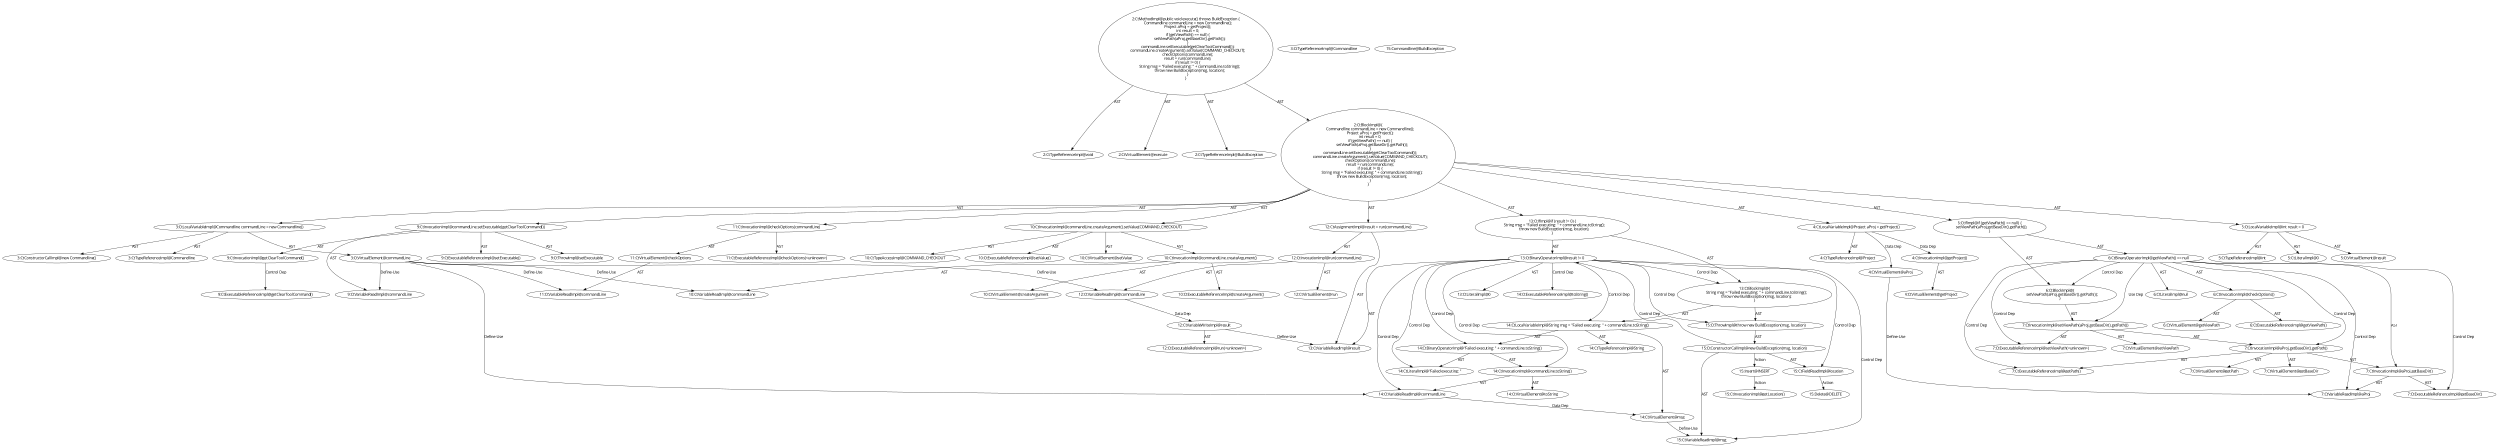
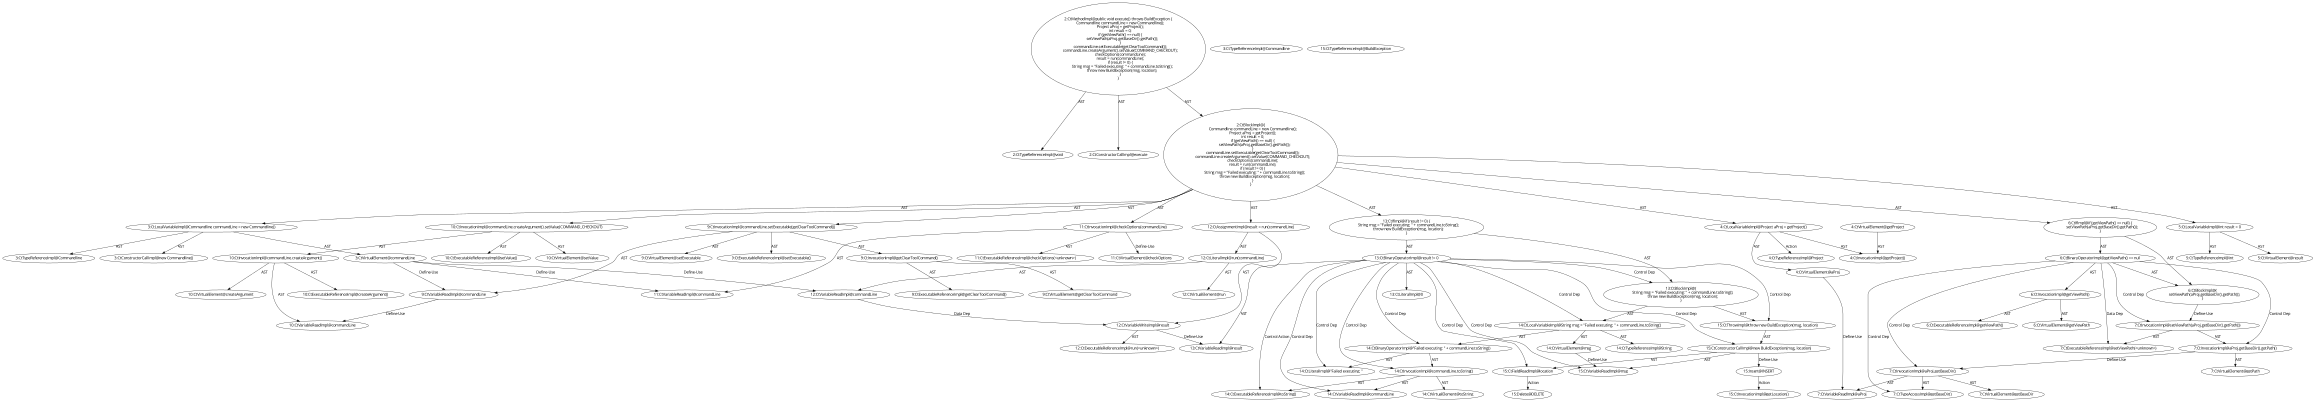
(1415, 49) -> (1356, 49)
(1143, 155) -> (1118, 155)
(1229, 155) -> none
(712, 247) -> (1145, 247)
(1855, 247) -> (1791, 247)
(1893, 247) -> (1757, 247)
(1928, 247) -> (1844, 247)
(577, 258) -> (671, 258)
(905, 258) -> none
(1326, 258) -> (1233, 258)
(2303, 258) -> none
(551, 269) -> (392, 311)
(276, 272) -> (933, 272)
(1563, 272) -> (1277, 337)
(2112, 272) -> (2155, 272)
(1936, 275) -> (1878, 241)
(618, 276) -> (891, 238)
(2317, 278) -> none
(1357, 282) -> (1238, 278)
none -> (1080, 295)
(2136, 295) -> (2133, 295)
(2171, 295) -> none
(2244, 295) -> (2060, 295)
(2004, 314) -> (2115, 314)
(2074, 314) -> (2203, 314)
(1640, 316) -> (1590, 292)
(2394, 326) -> (1899, 326)
(2151, 349) -> none
(2288, 359) -> (1963, 383)
(1760, 360) -> (1768, 360)
(2353, 360) -> (2116, 360)
(2046, 372) -> none
none -> (1348, 383)
(840, 391) -> none
(2445, 394) -> (1923, 394)
(1539, 406) -> none
